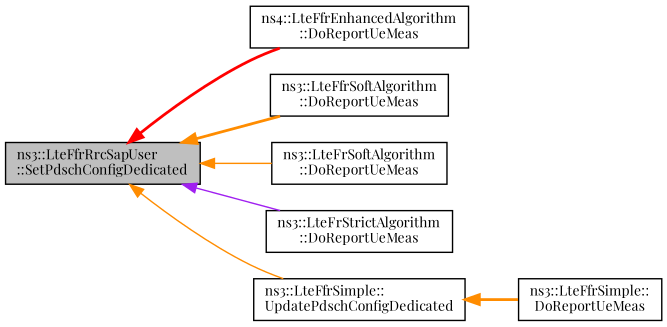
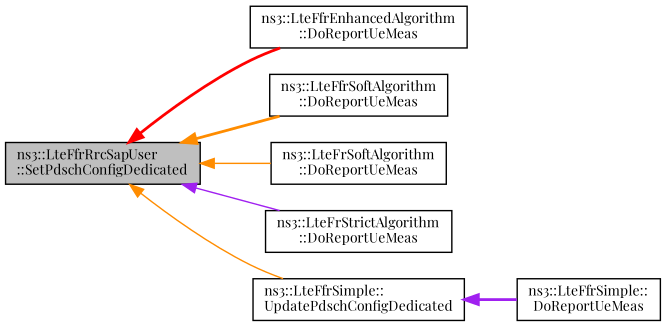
(359, 27) -> (359, 27)
(499, 300) -> (498, 300)
